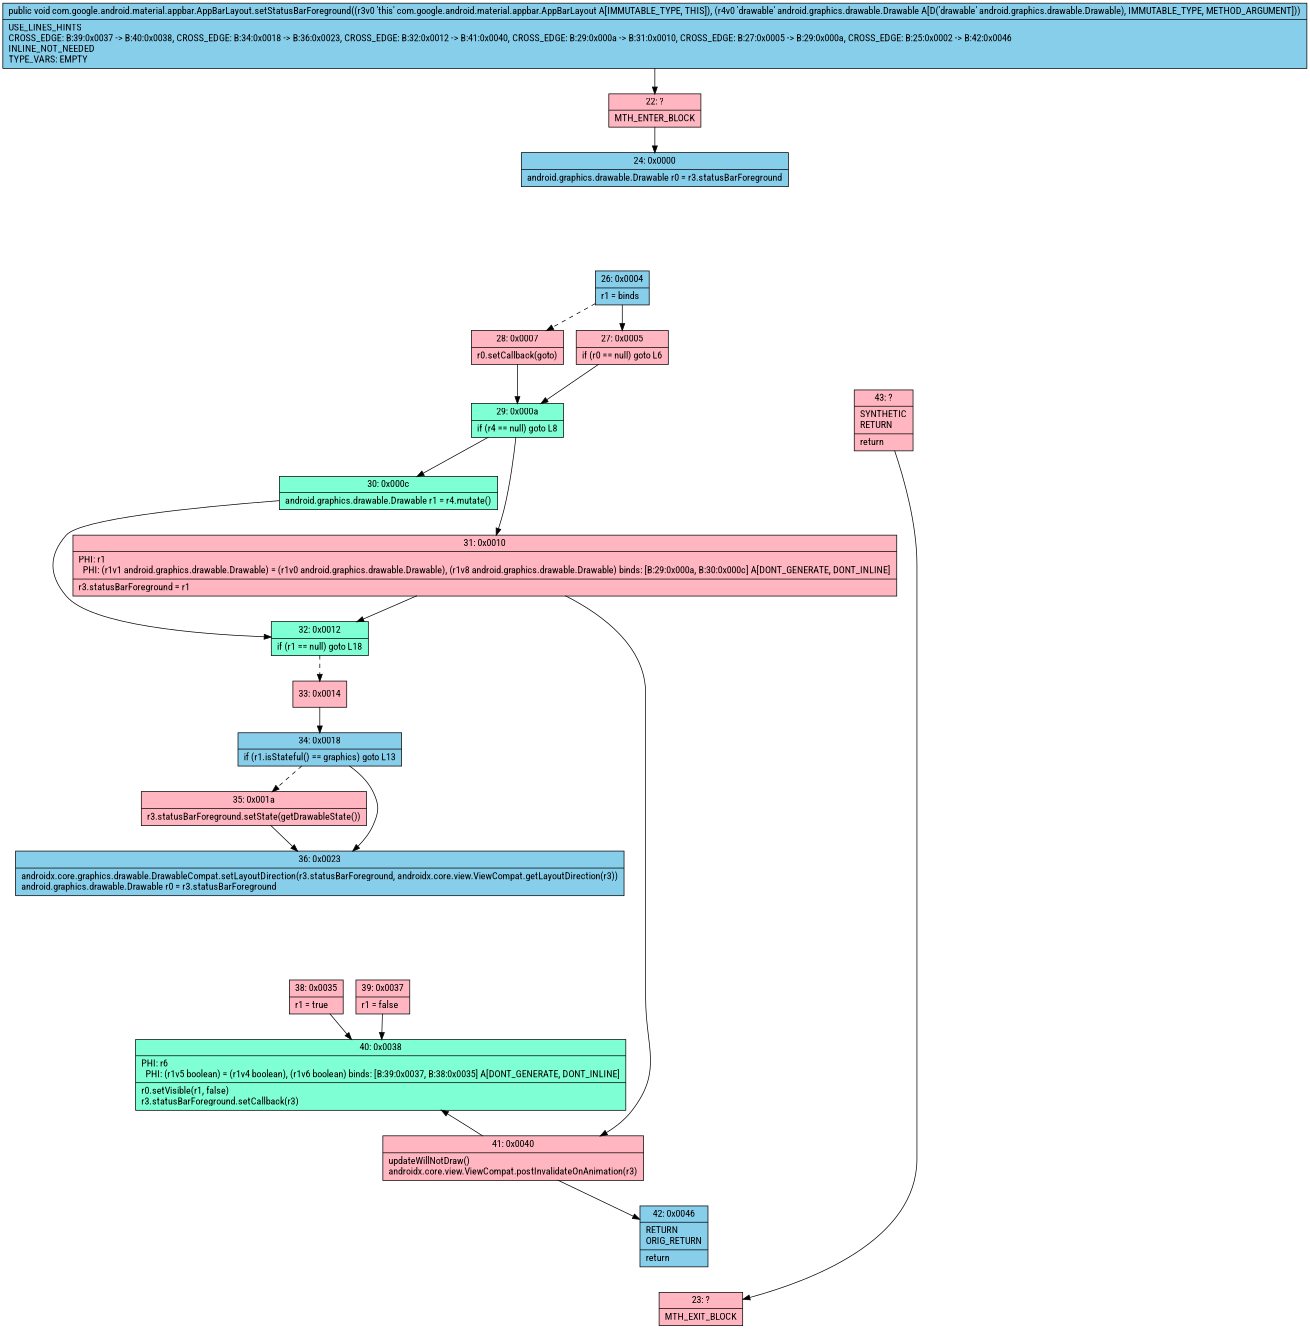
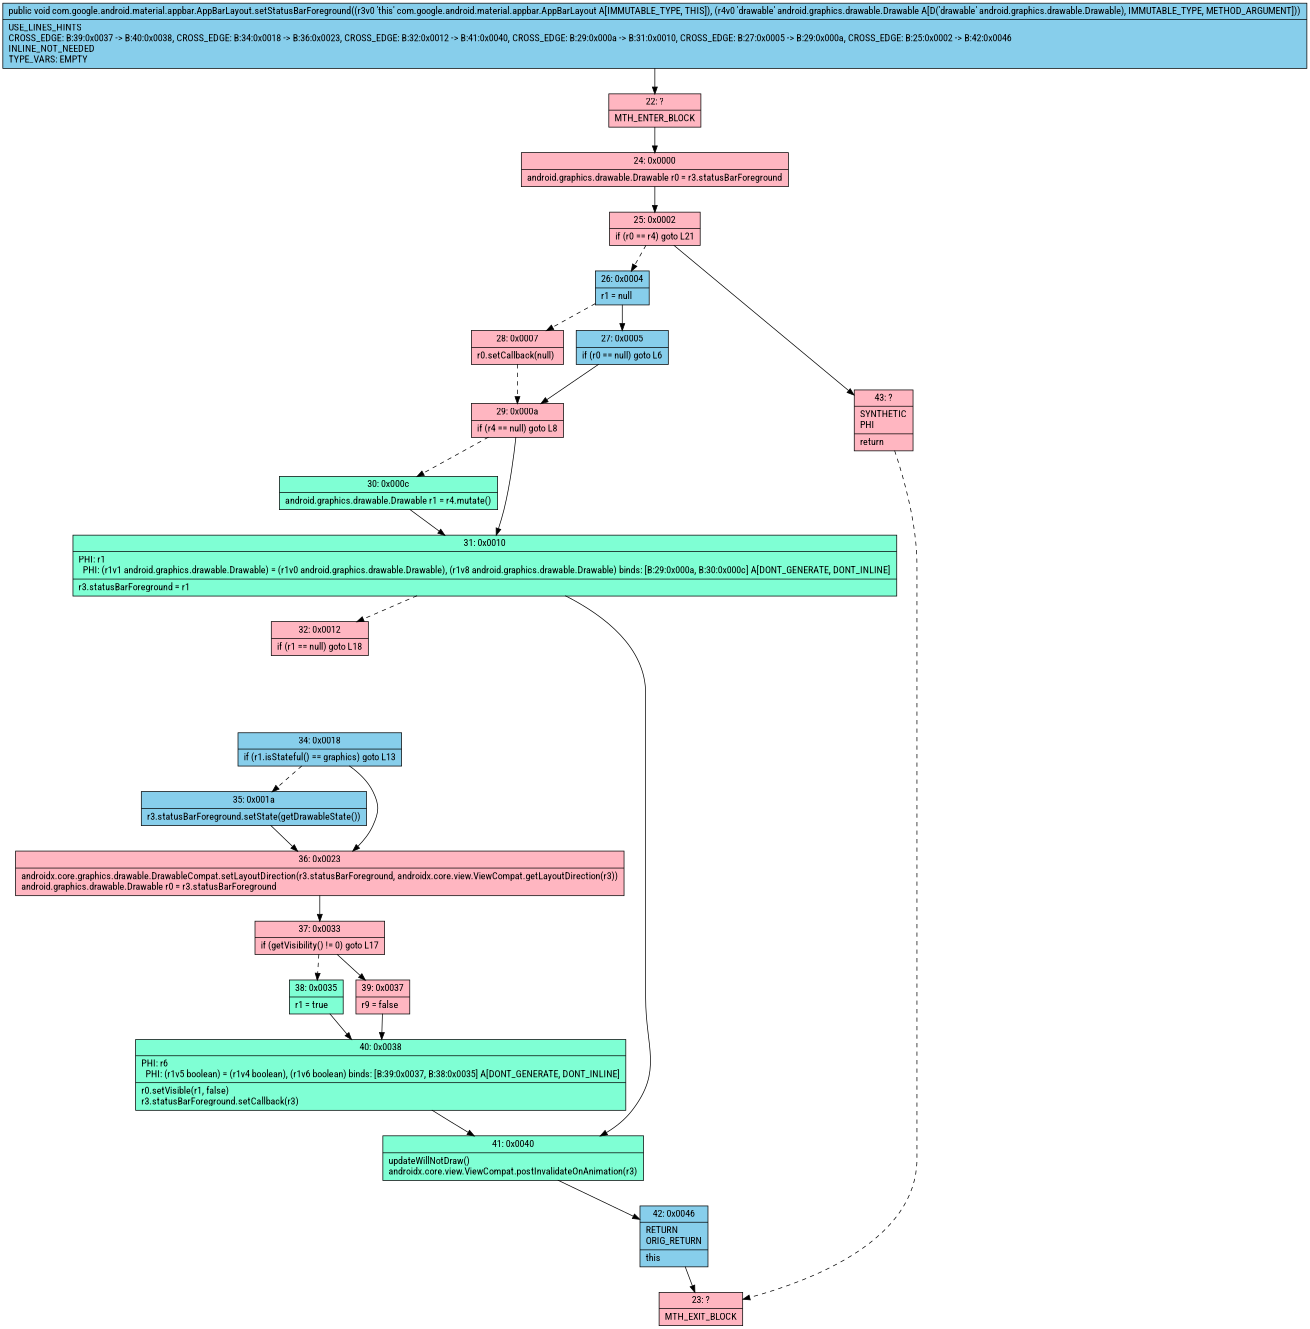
(655, 170) -> (655, 170)
none -> (655, 229)
(620, 296) -> (617, 296)
(622, 347) -> (622, 347)
(517, 356) -> (516, 356)
(517, 380) -> (517, 380)
(517, 420) -> (517, 420)
(876, 425) -> (867, 425)
(456, 455) -> (456, 455)
(54, 560) -> (424, 520)
(485, 566) -> (485, 566)
(390, 607) -> (390, 607)
(320, 639) -> (320, 639)
(320, 694) -> none
(254, 809) -> (254, 809)
(320, 873) -> (320, 873)
(917, 920) -> (917, 920)
none -> (320, 938)
(316, 997) -> (316, 997)
(380, 1005) -> (380, 1005)
(465, 1125) -> (450, 1121)
(513, 1158) -> (513, 1158)
(658, 1258) -> (653, 1258)
none -> (689, 1276)
